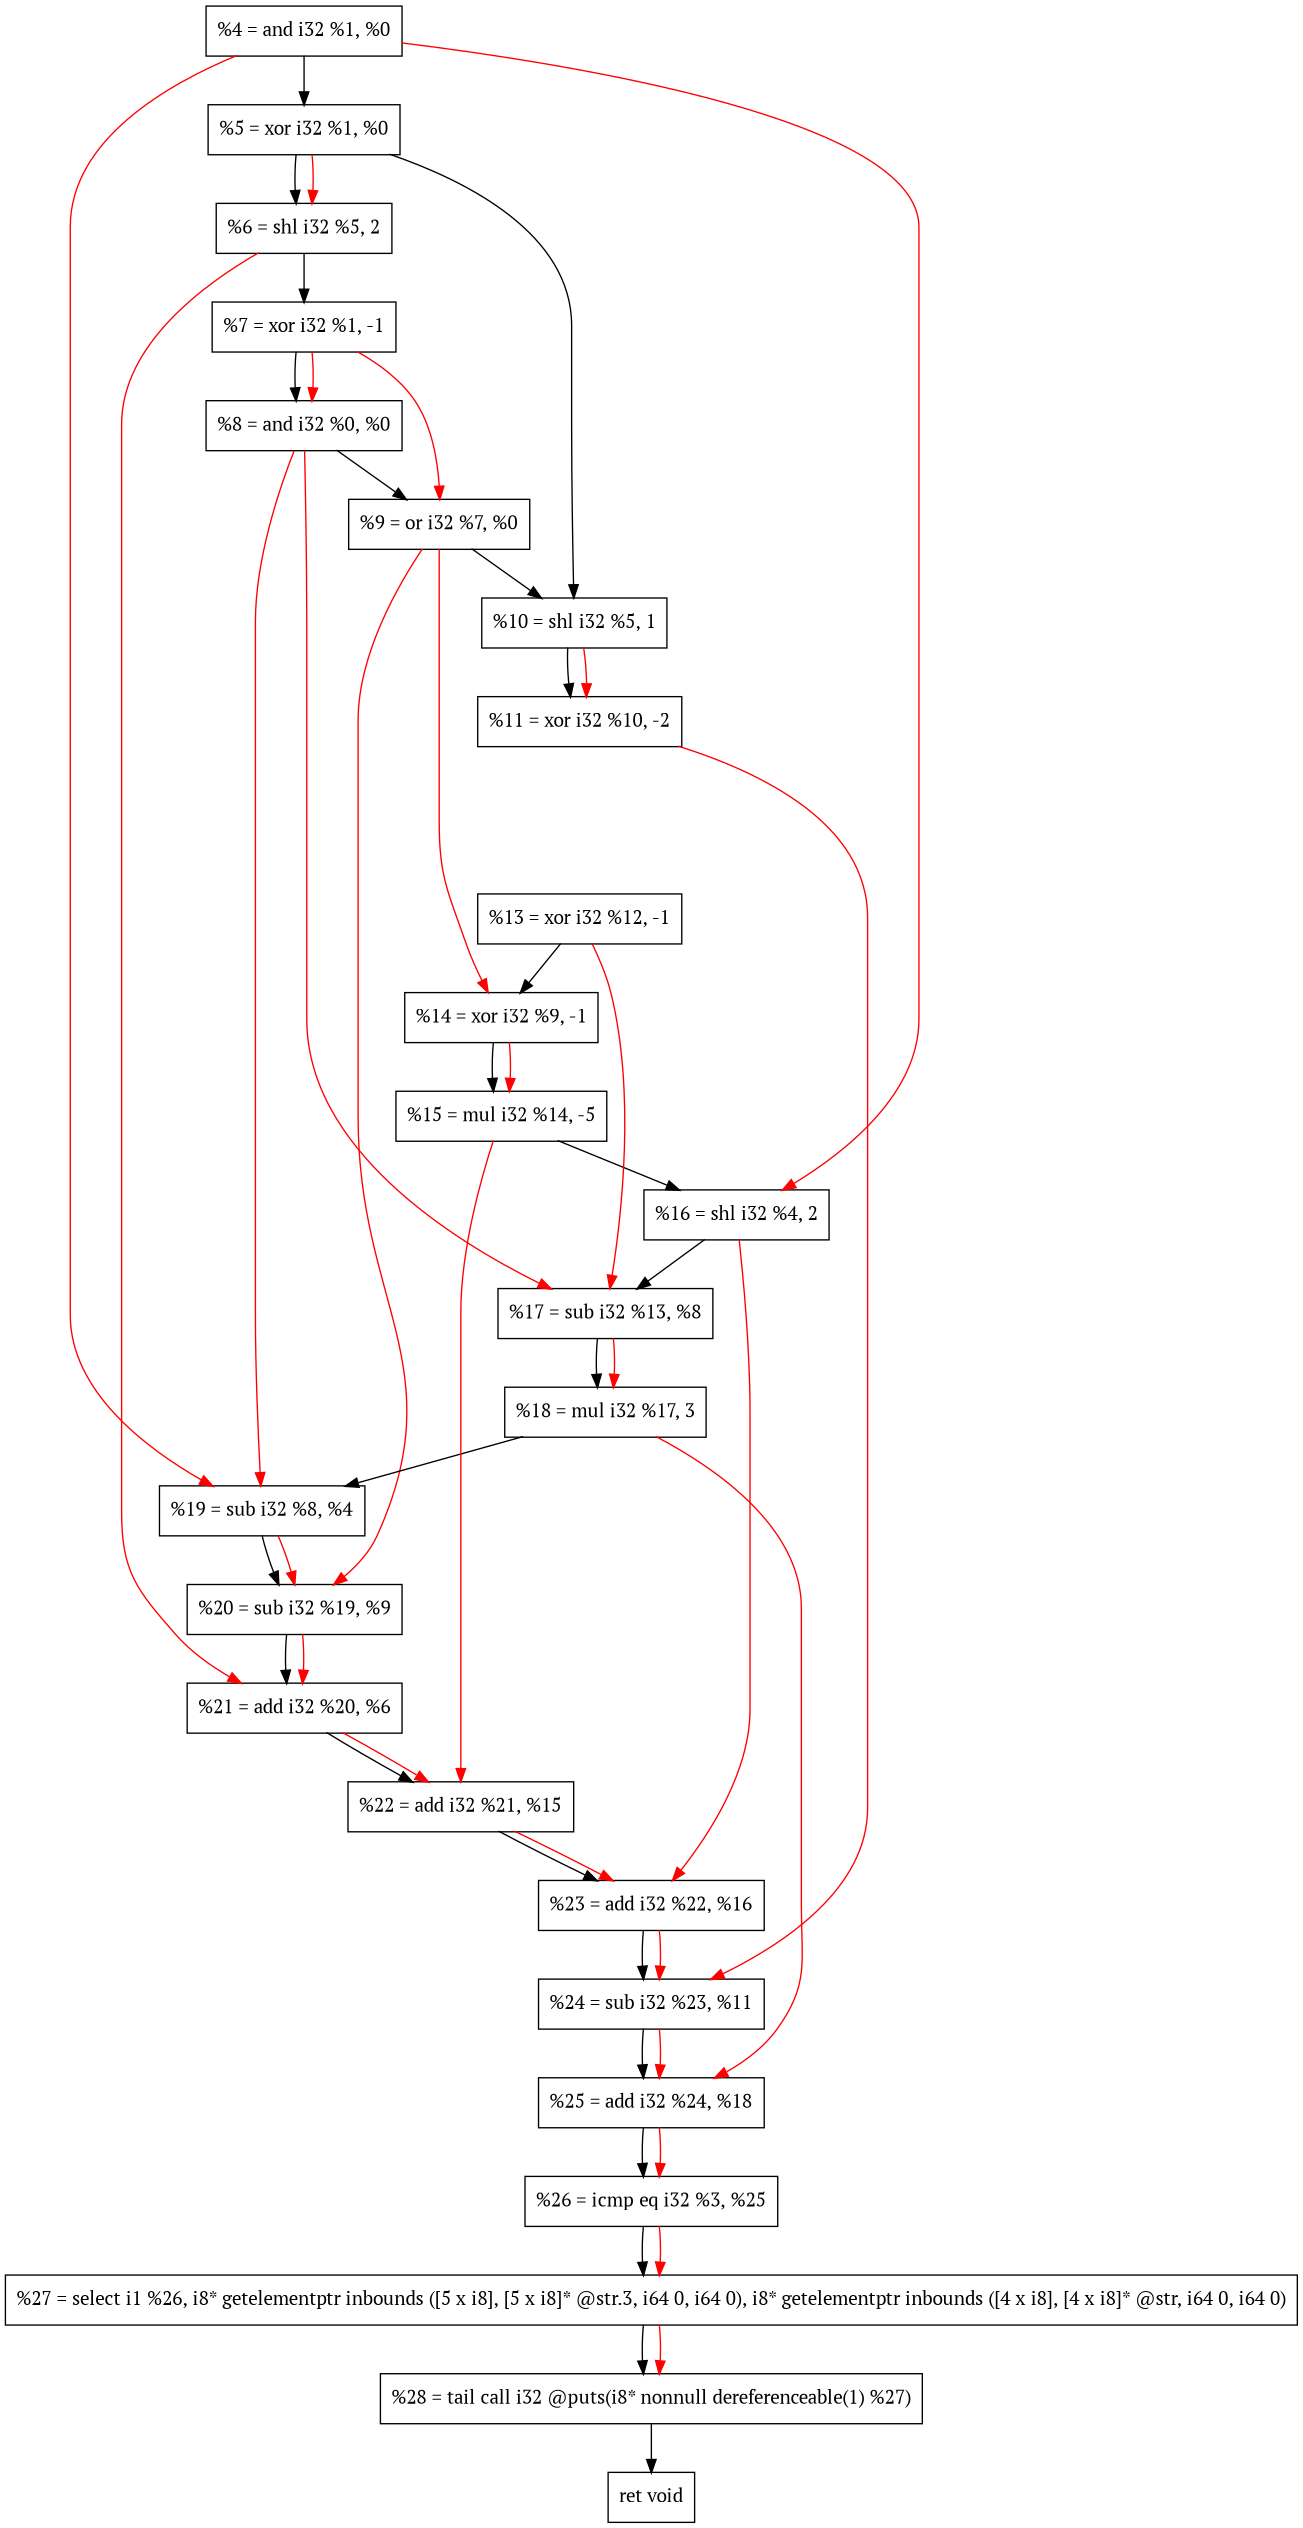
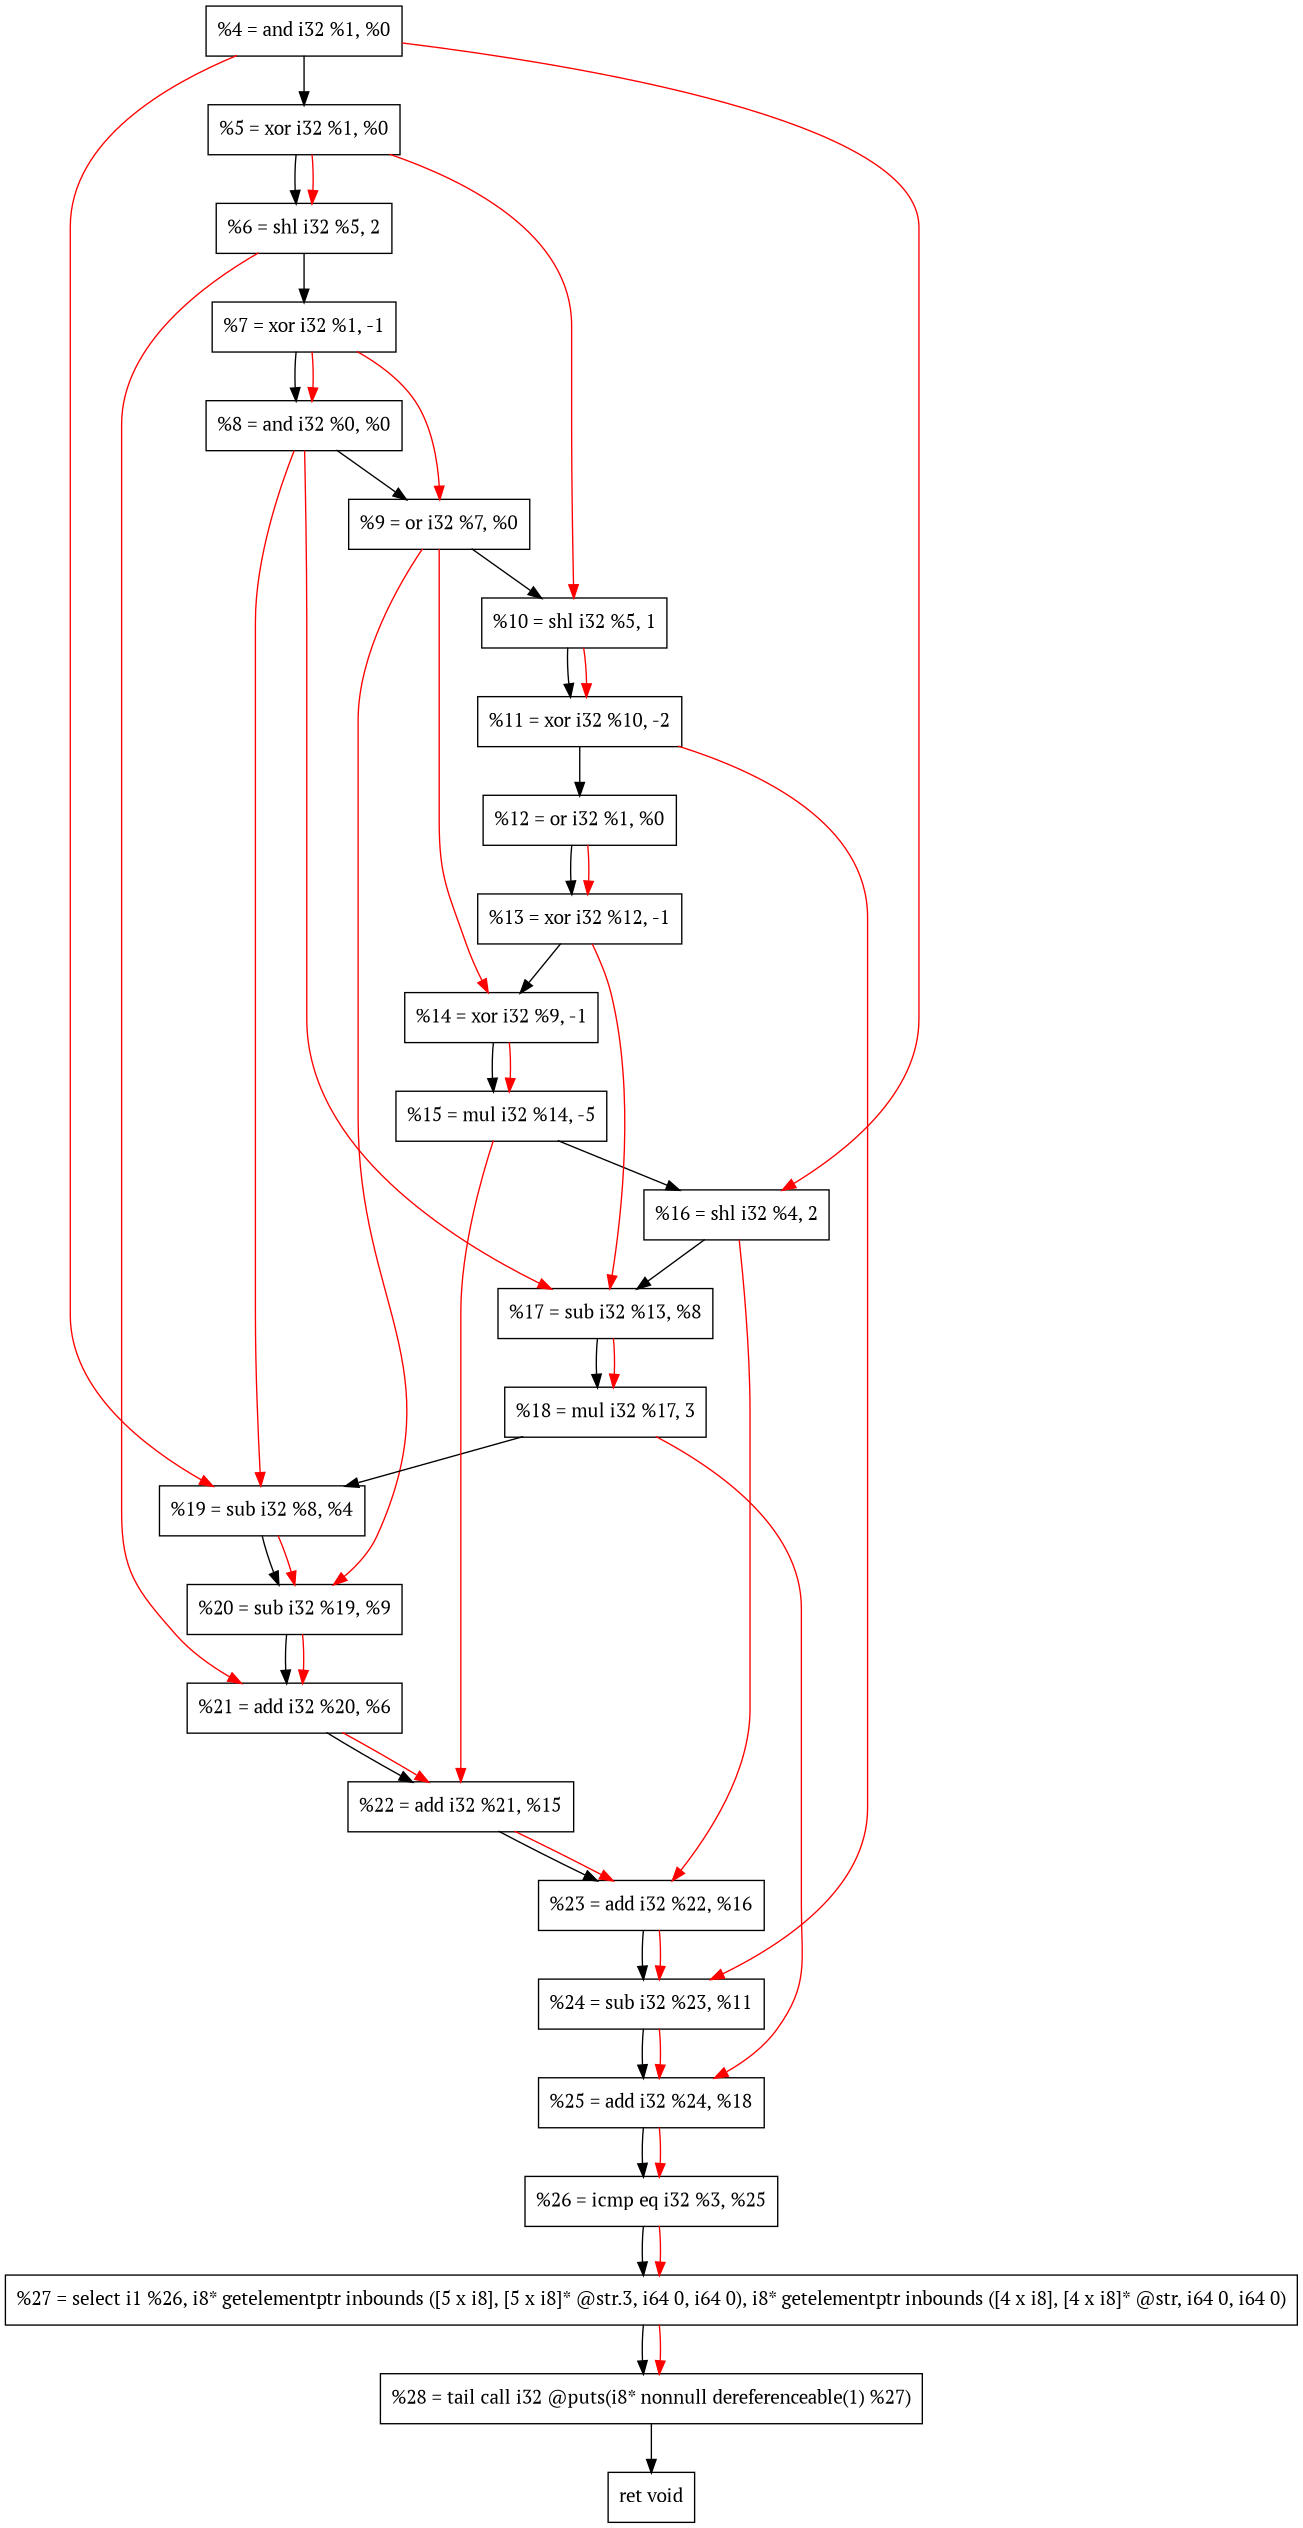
(571, 322) -> (571, 322)
none -> (580, 820)
